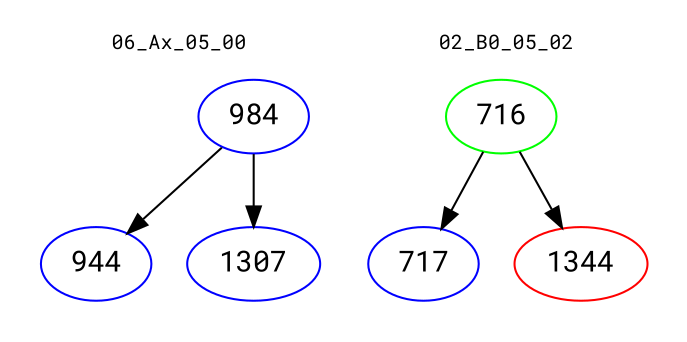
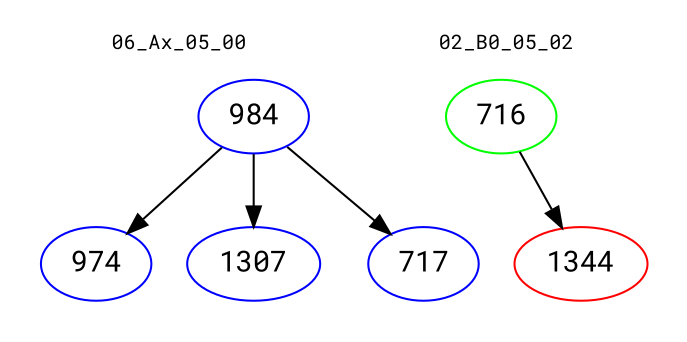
(467, 181) -> (322, 177)
(96, 264) -> (96, 264)
